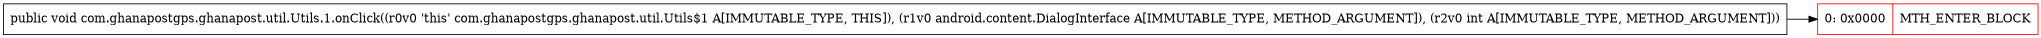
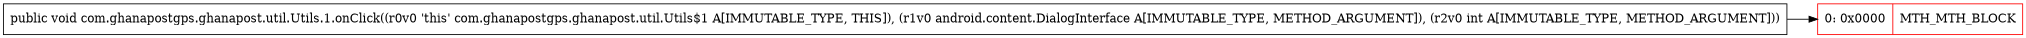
(1965, 19) -> (1958, 19)
